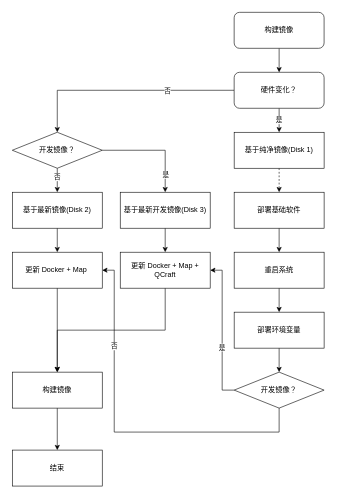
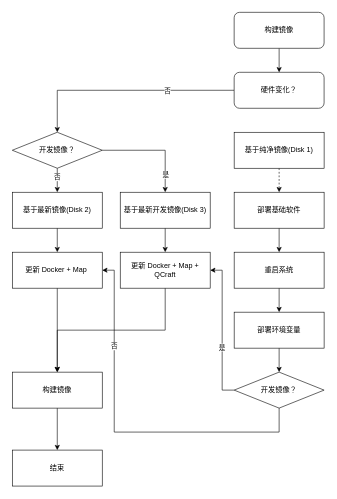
(279, 121) -> none
